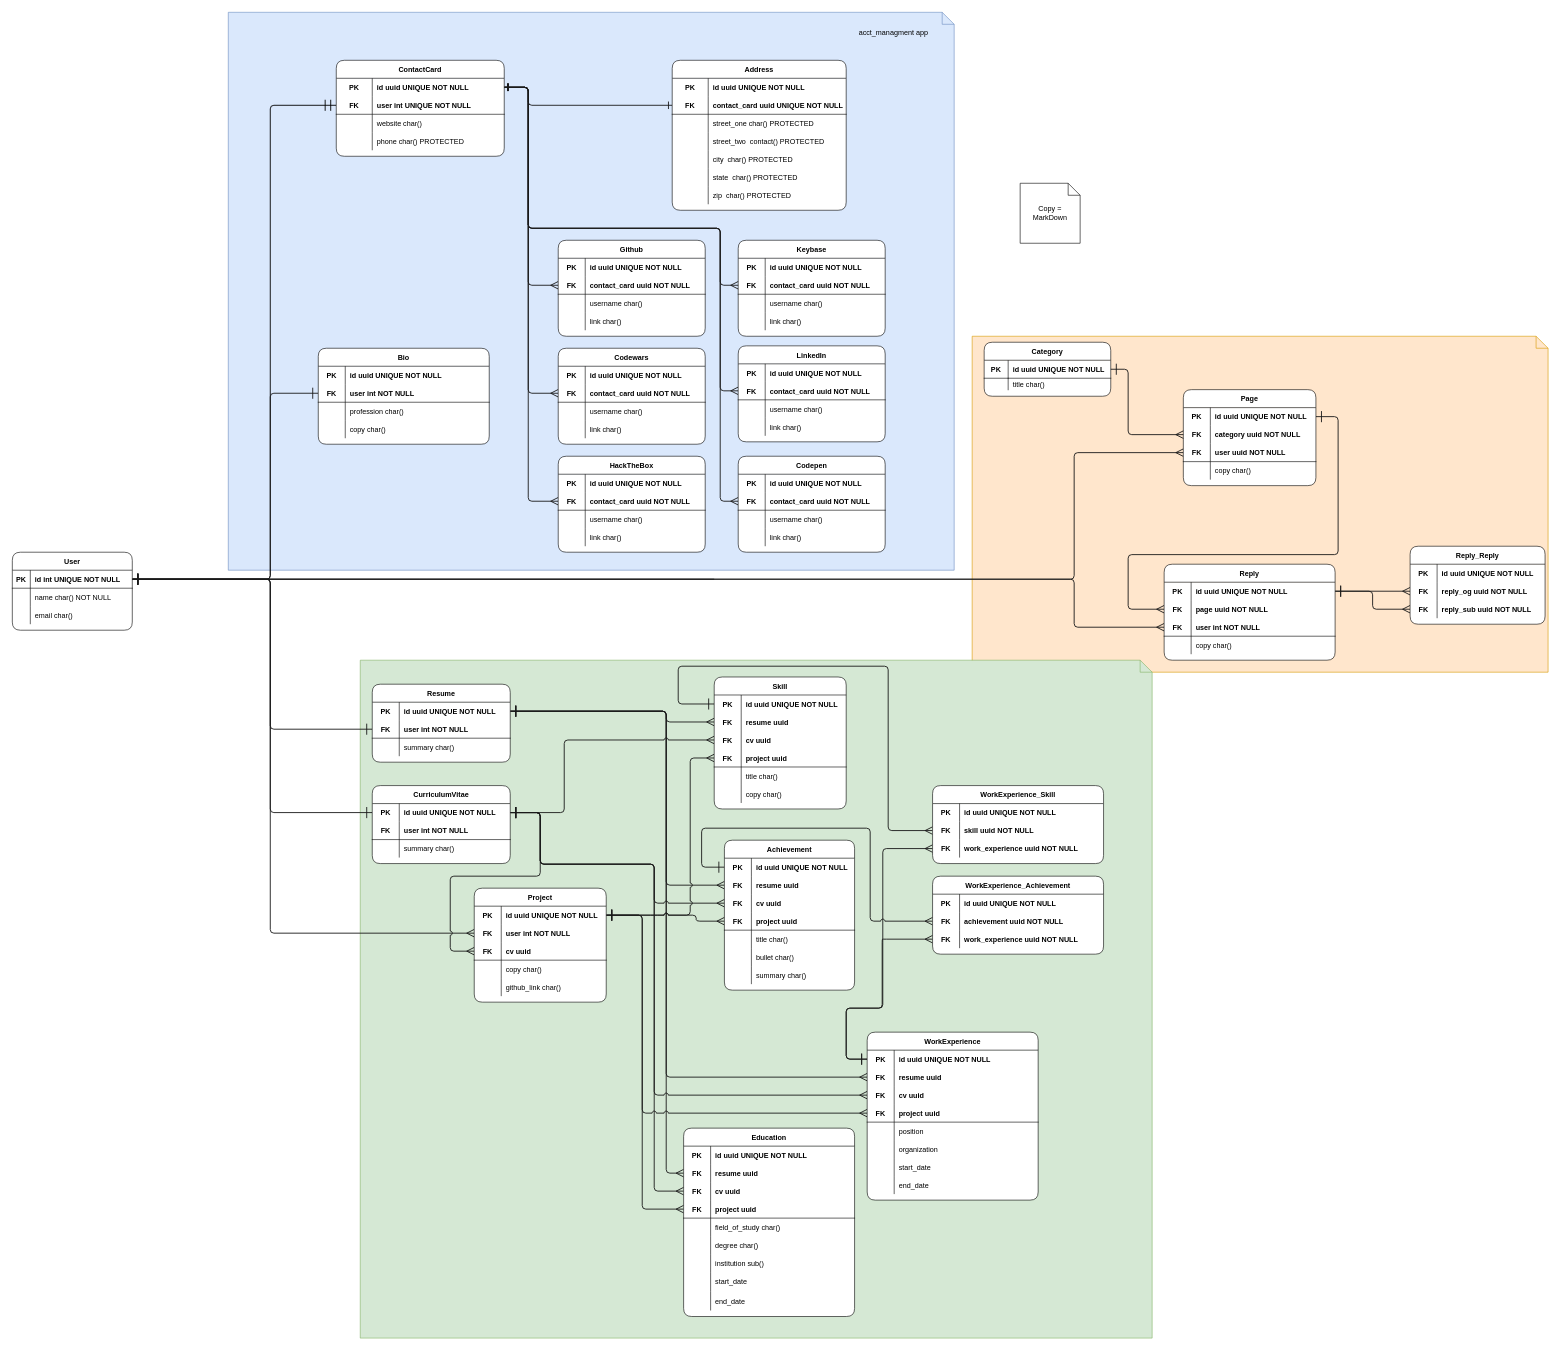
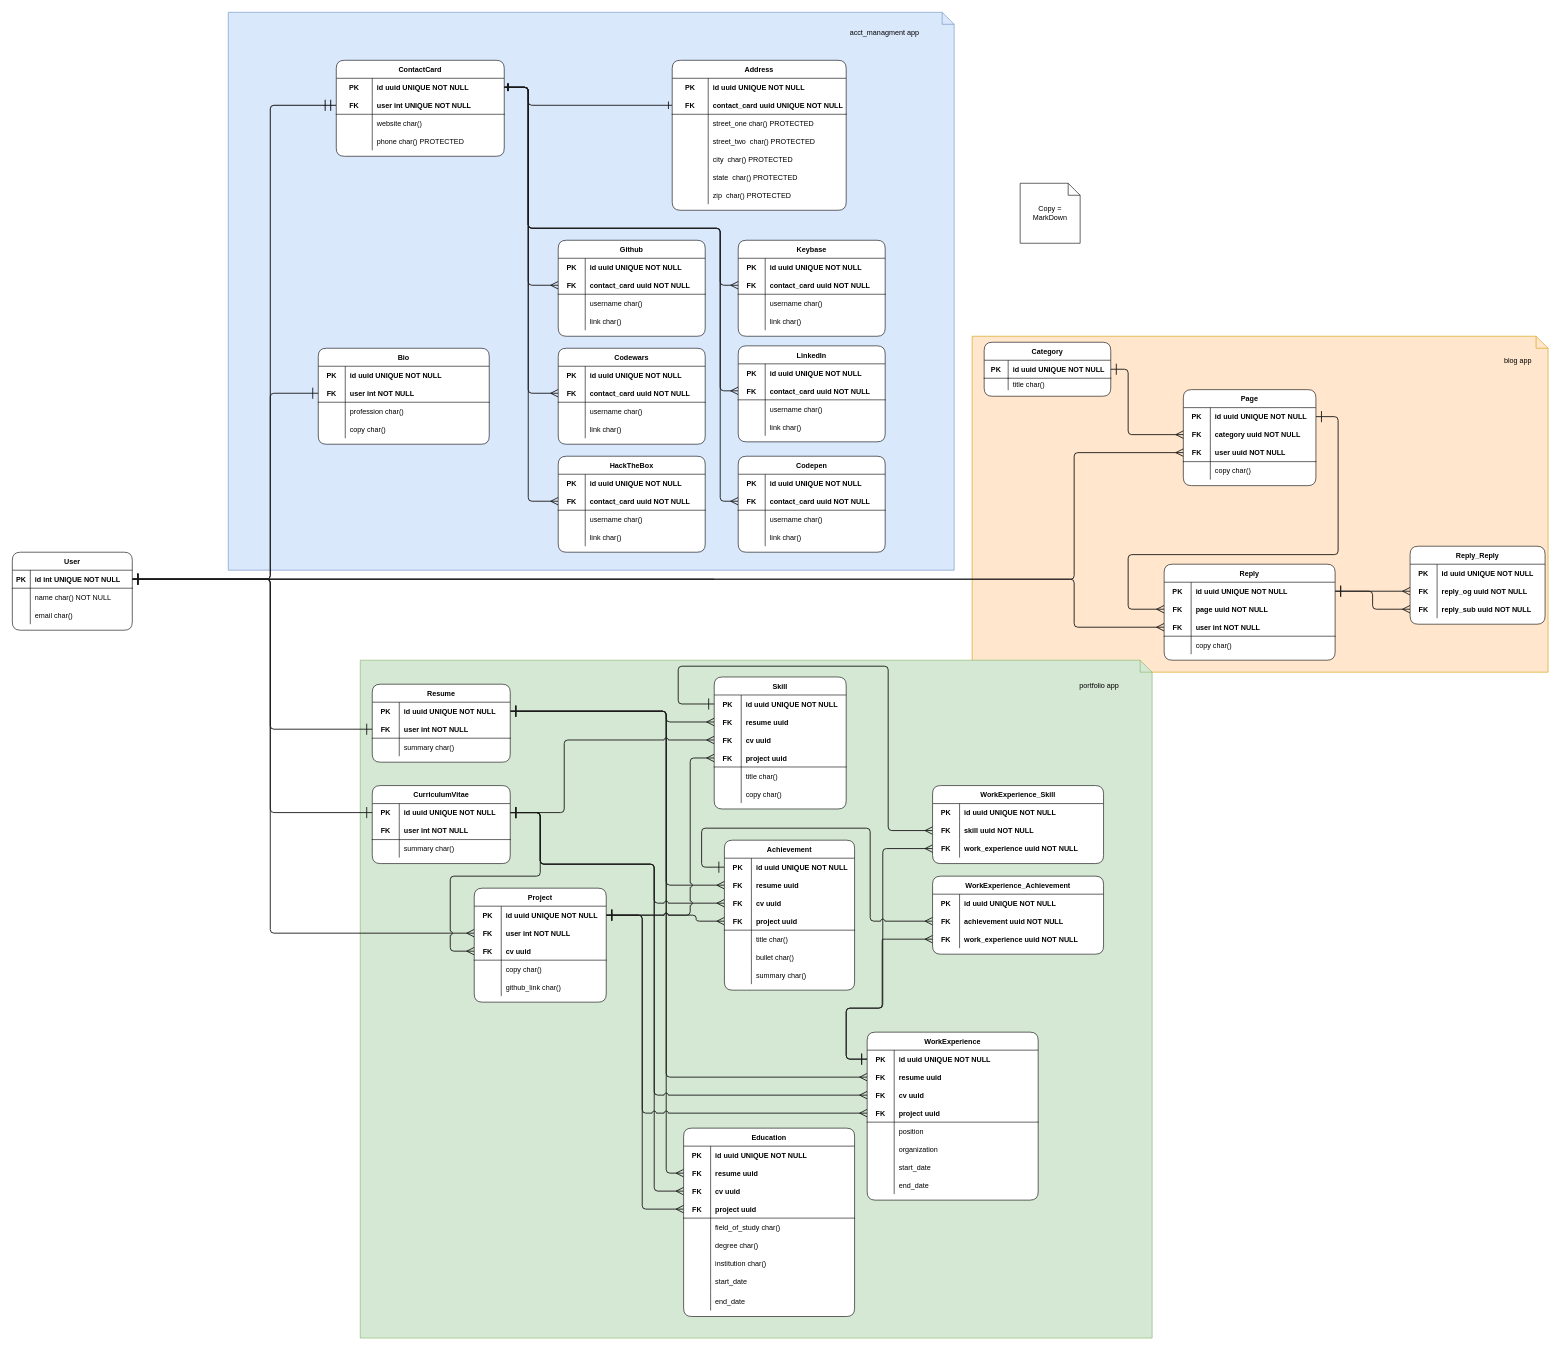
(894, 33) -> (885, 33)
(774, 142) -> (768, 142)
none -> (1518, 361)
none -> (1100, 686)
(746, 1264) -> (748, 1264)
